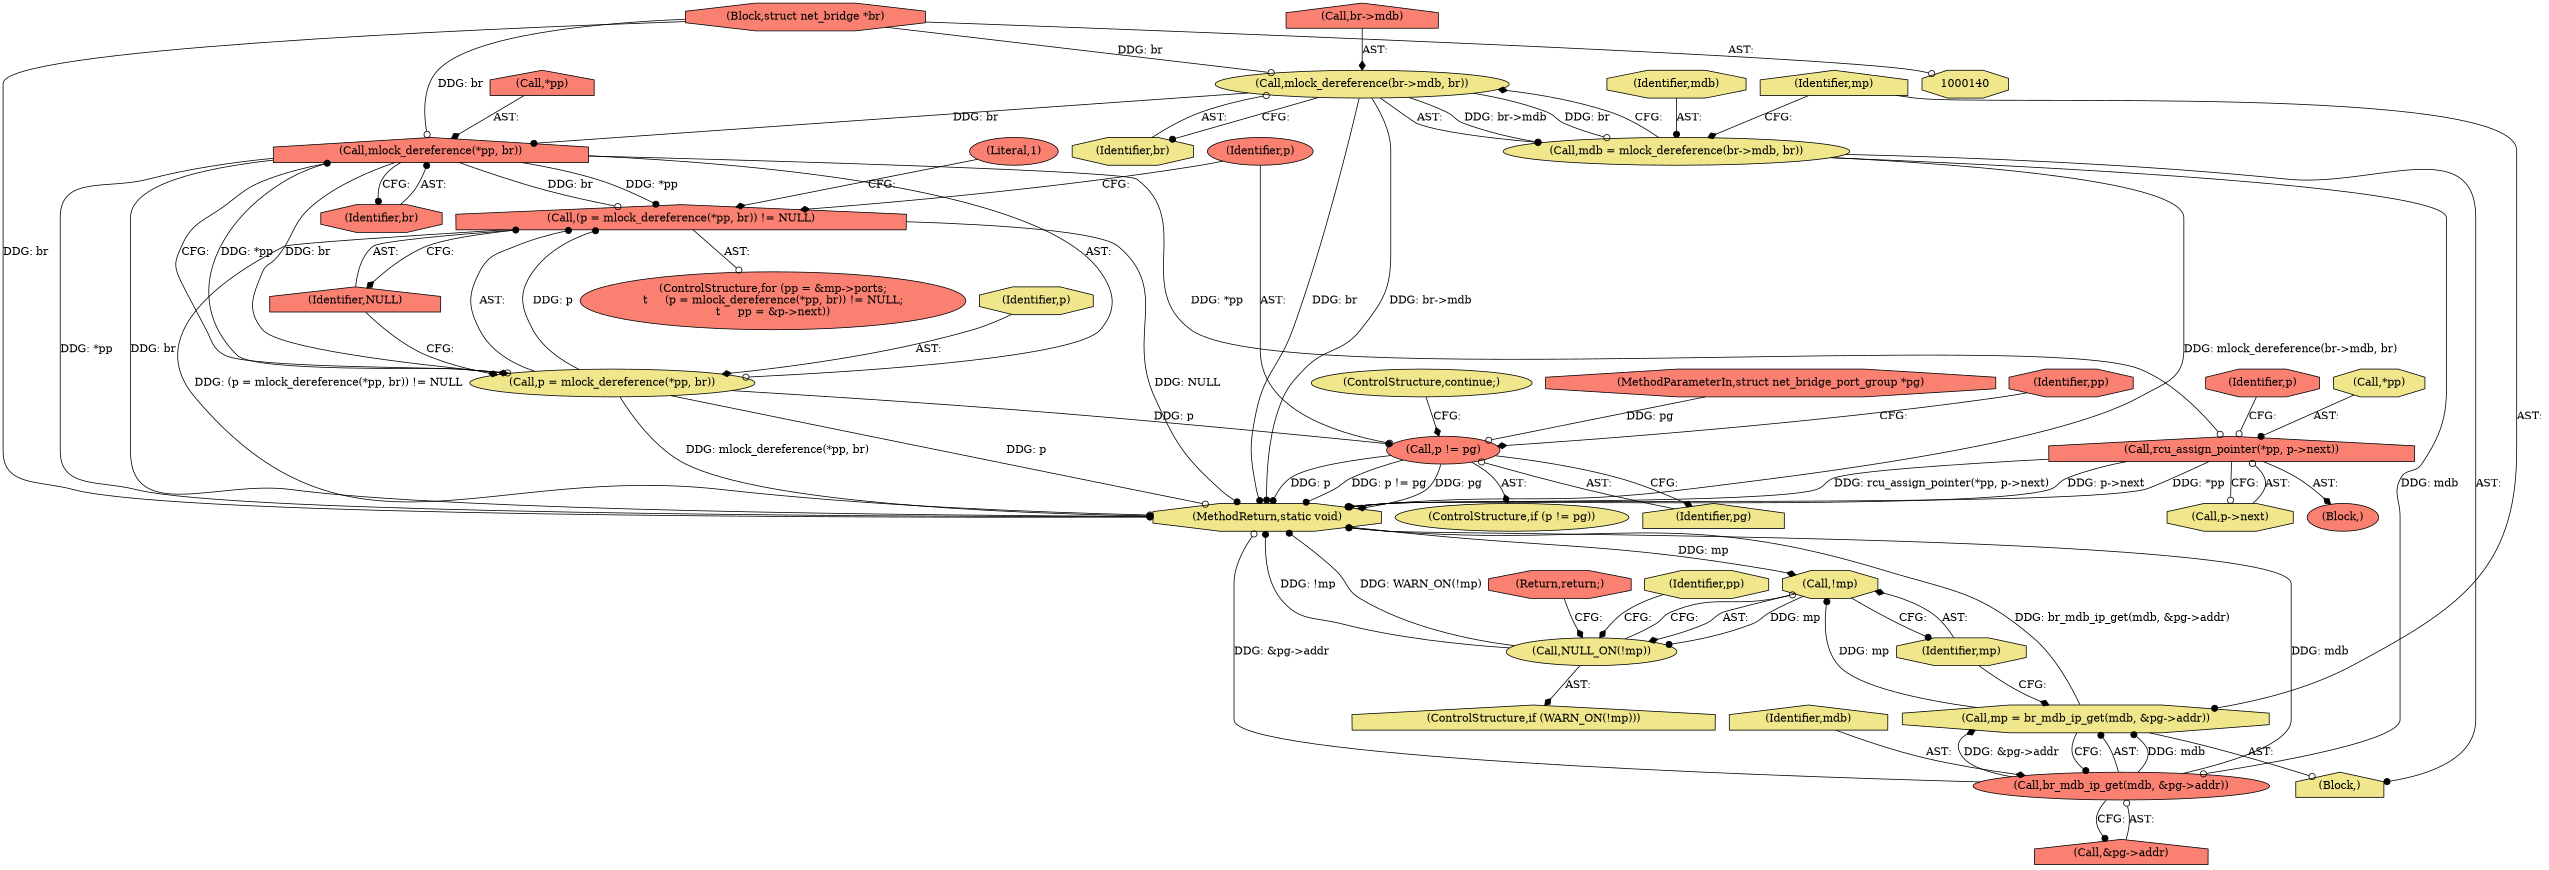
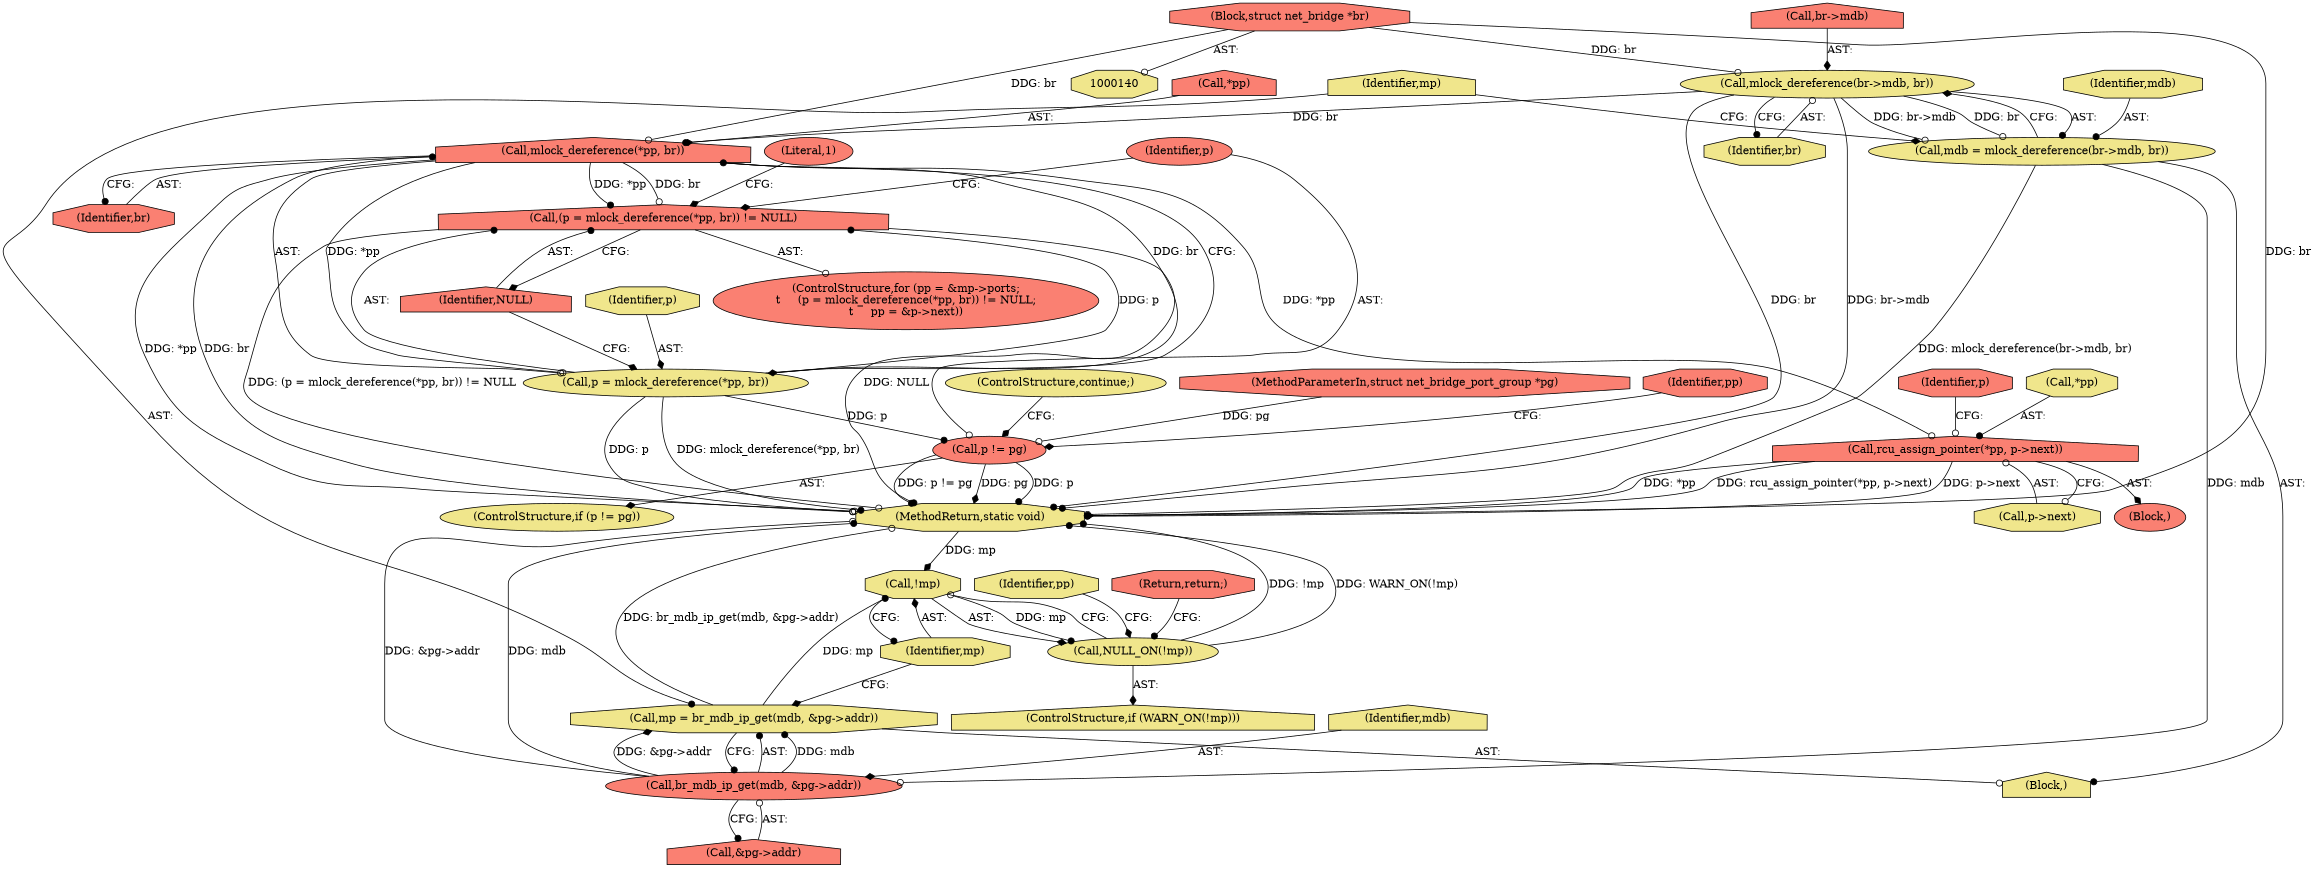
(1714, 517) -> none
(1570, 614) -> (1170, 618)
